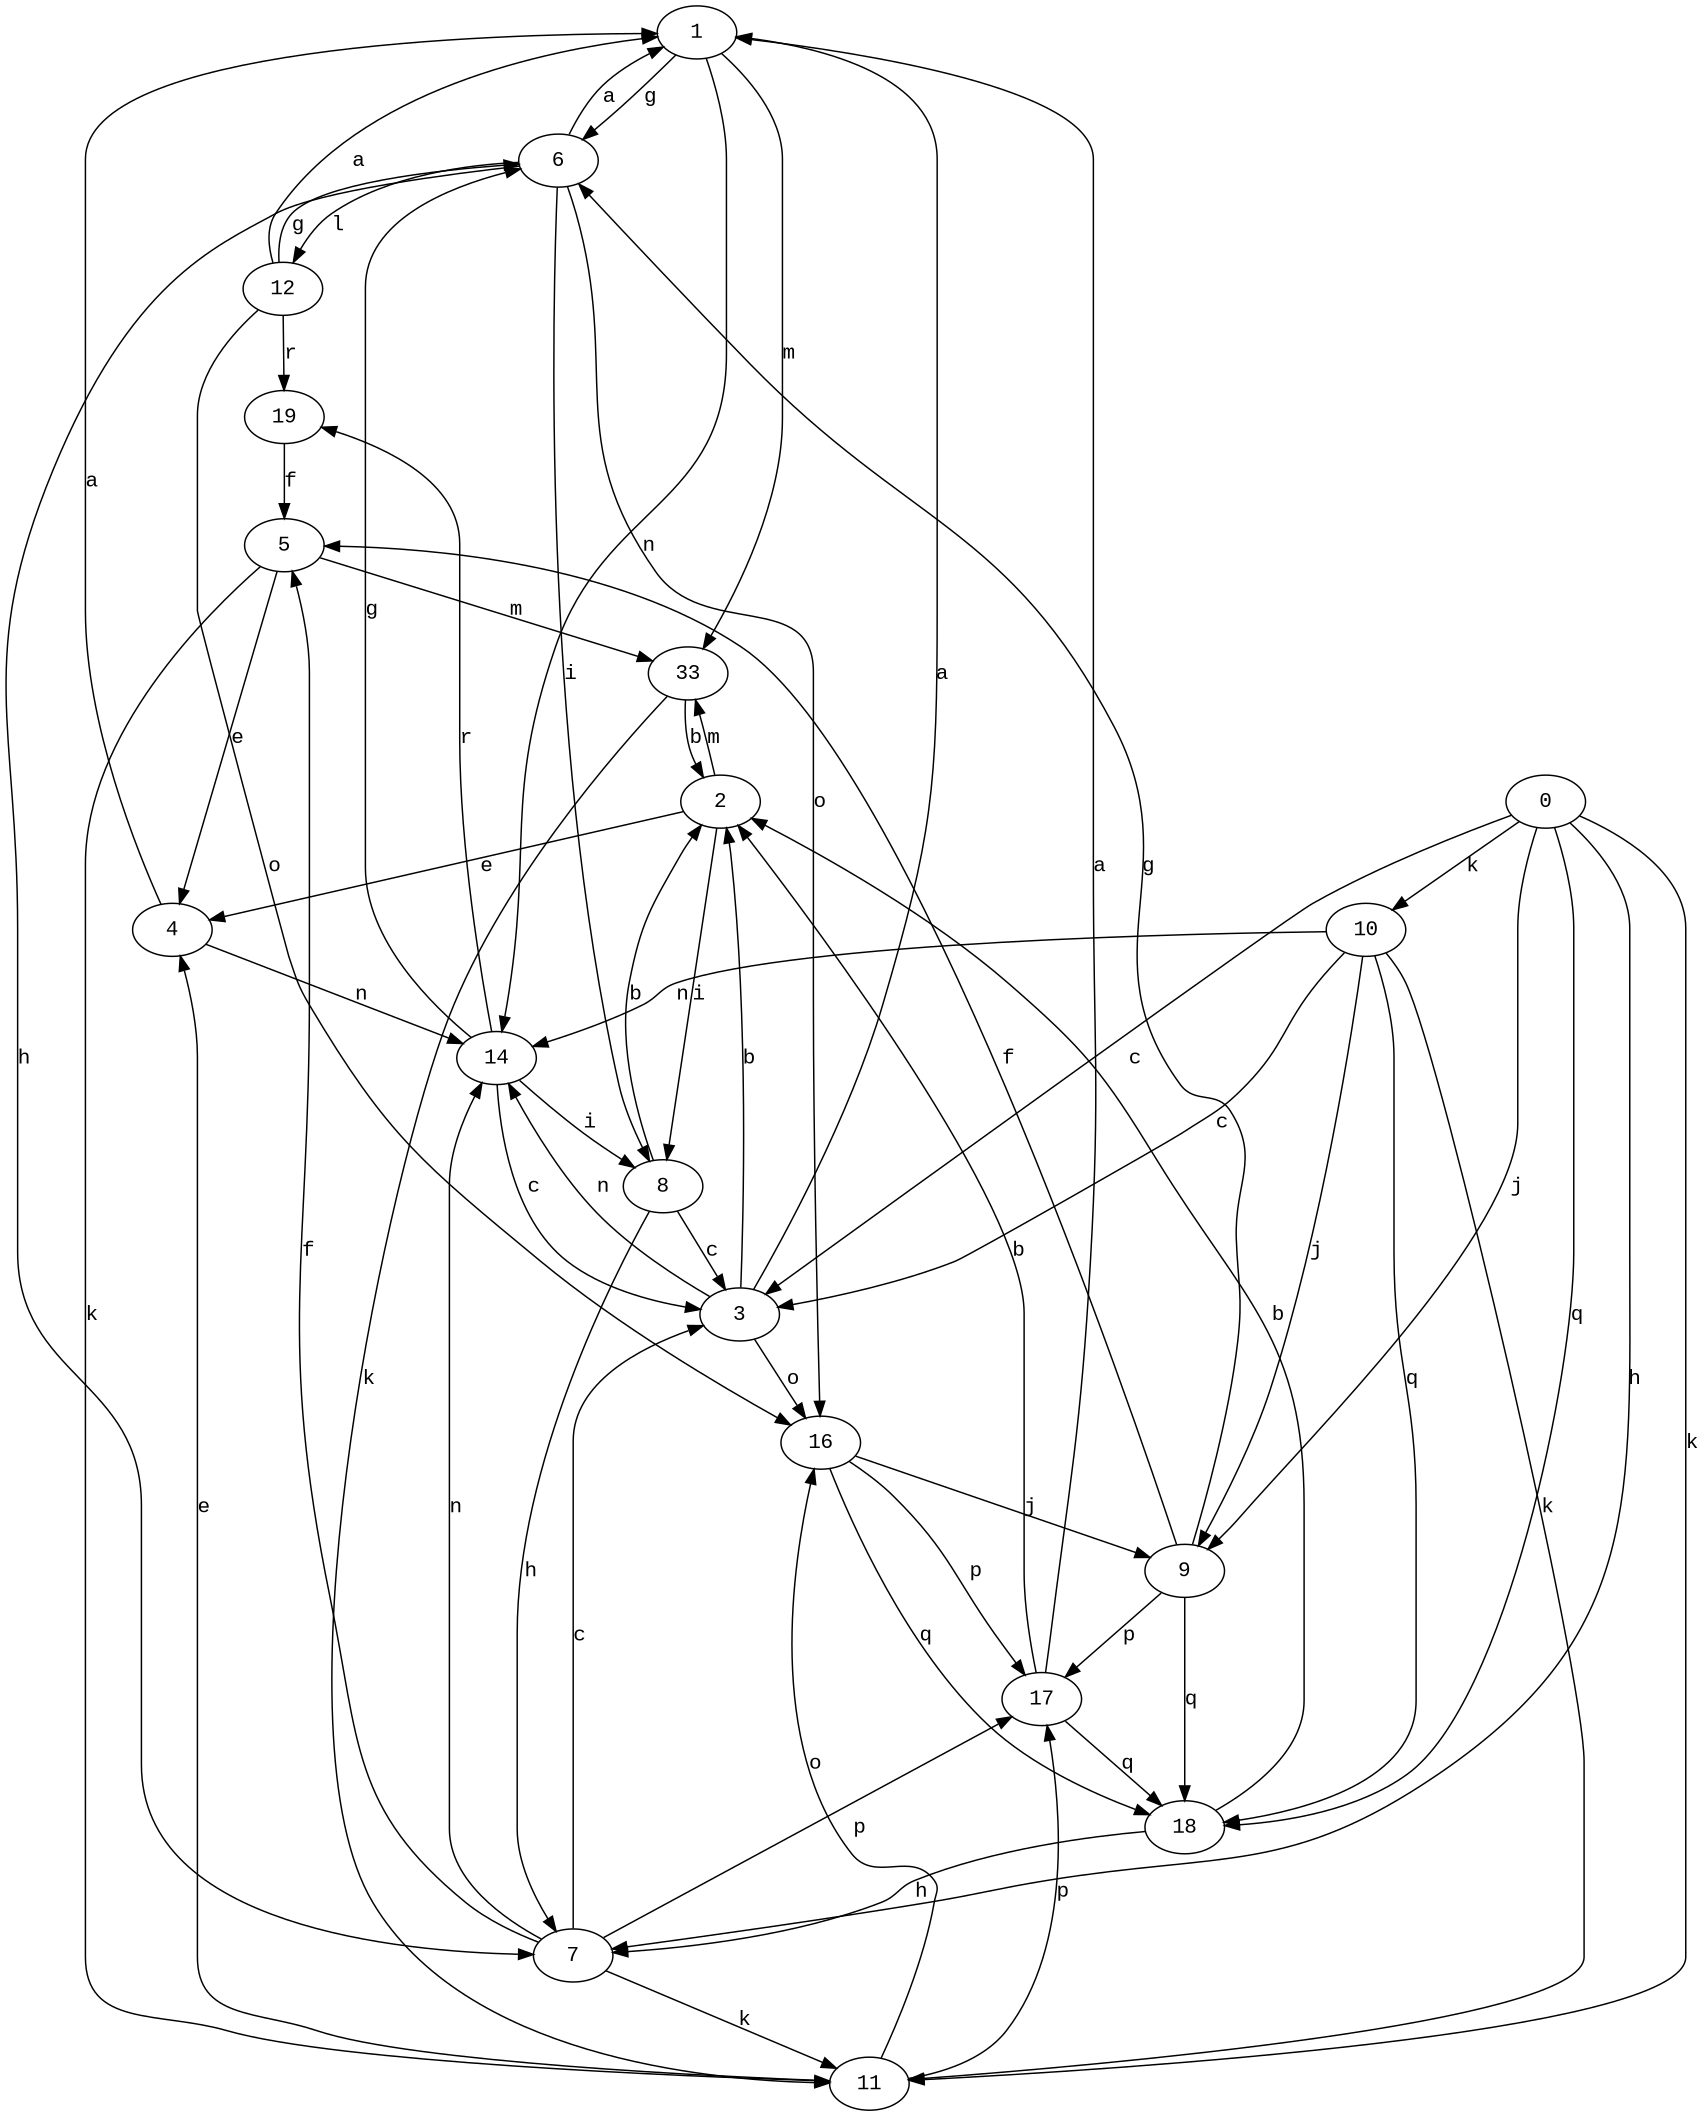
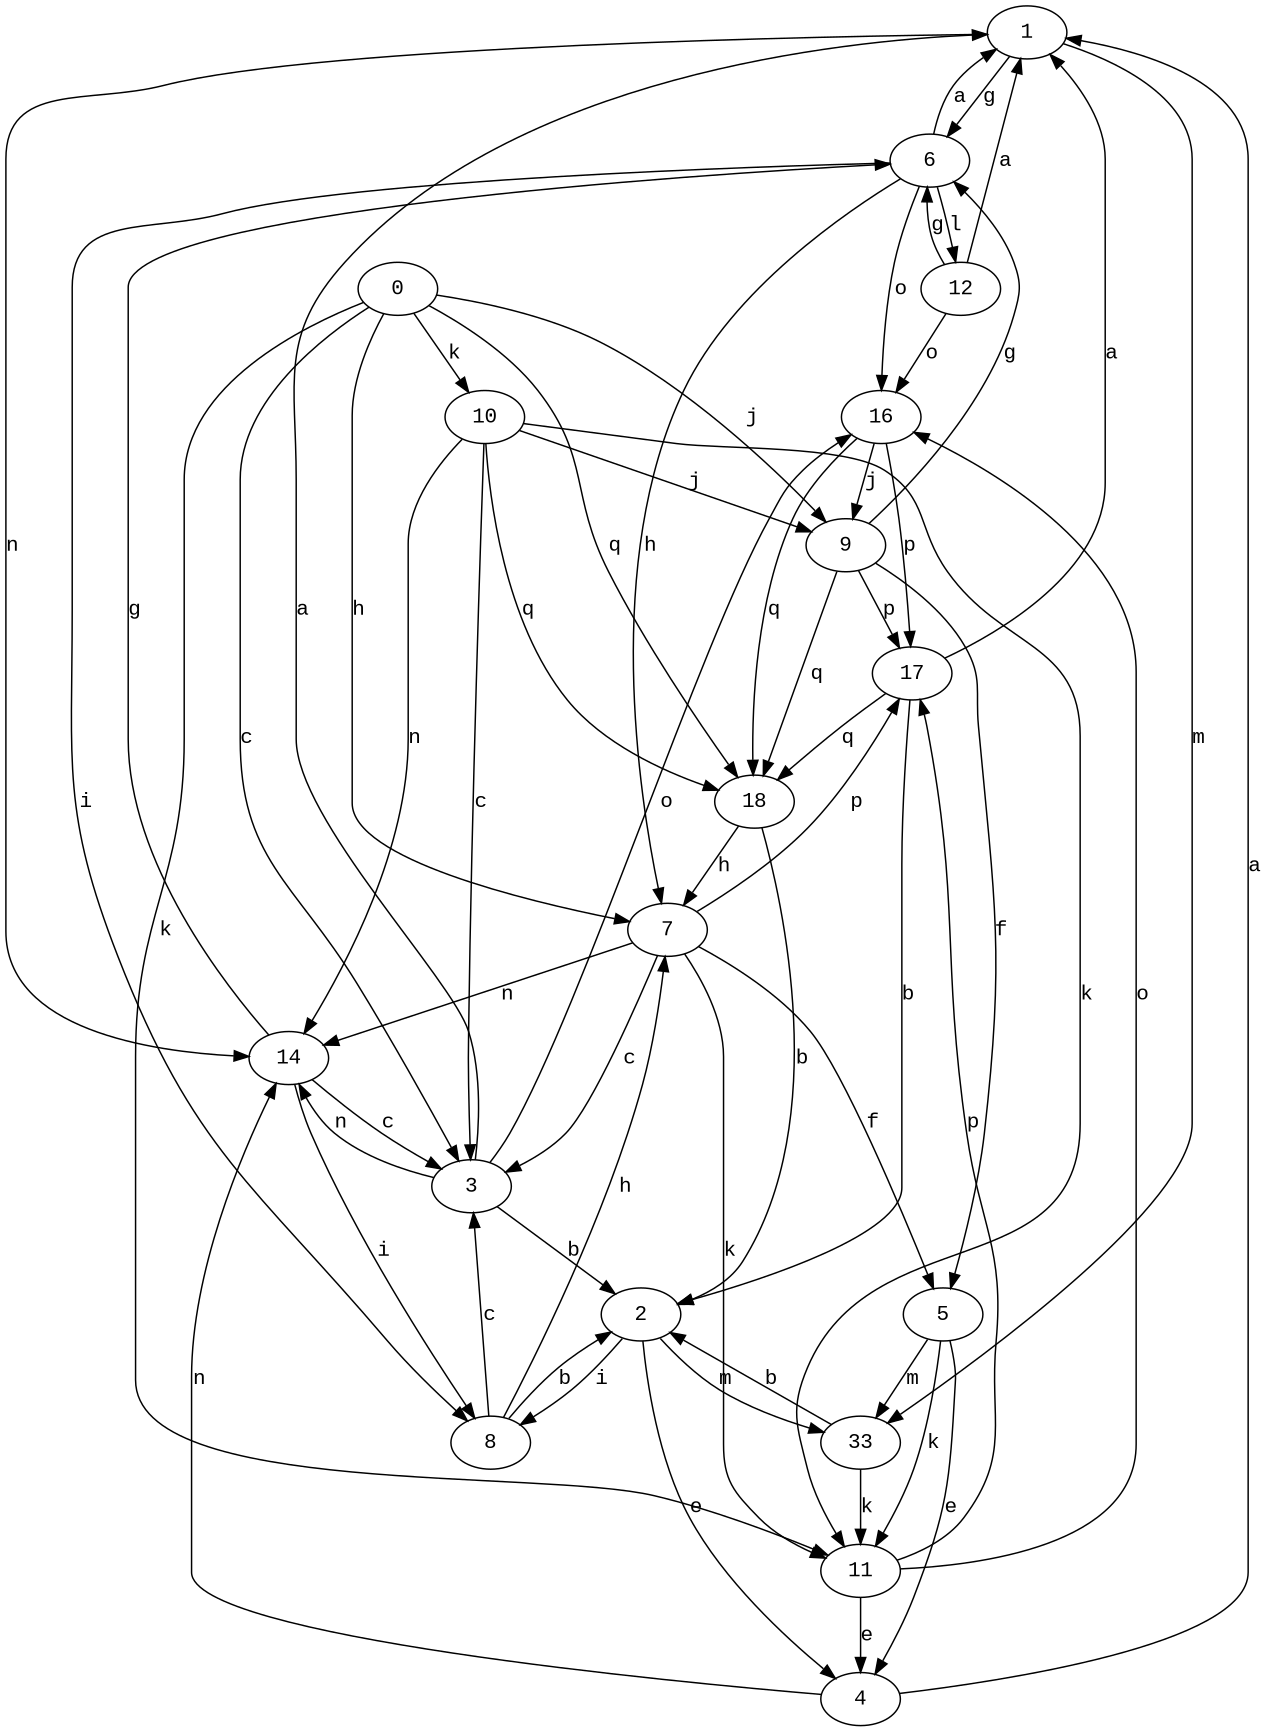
(284, 417) -> none
